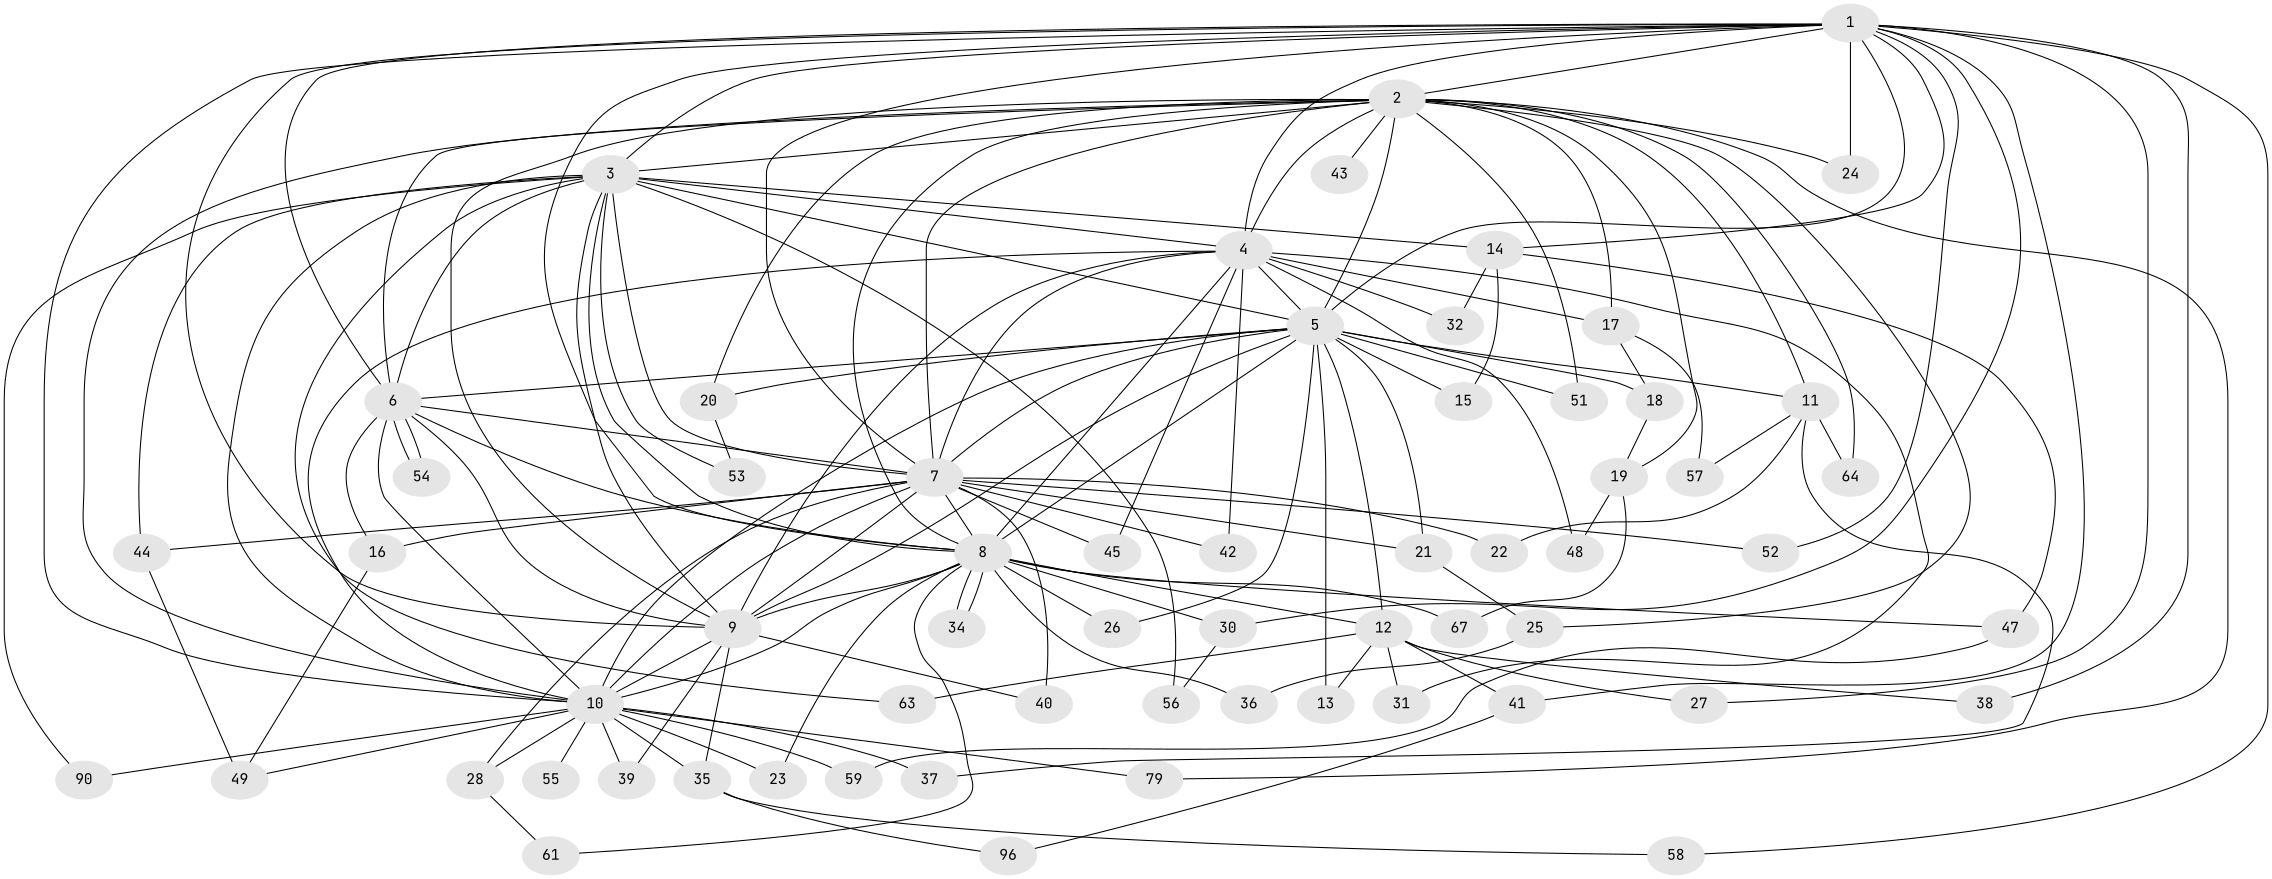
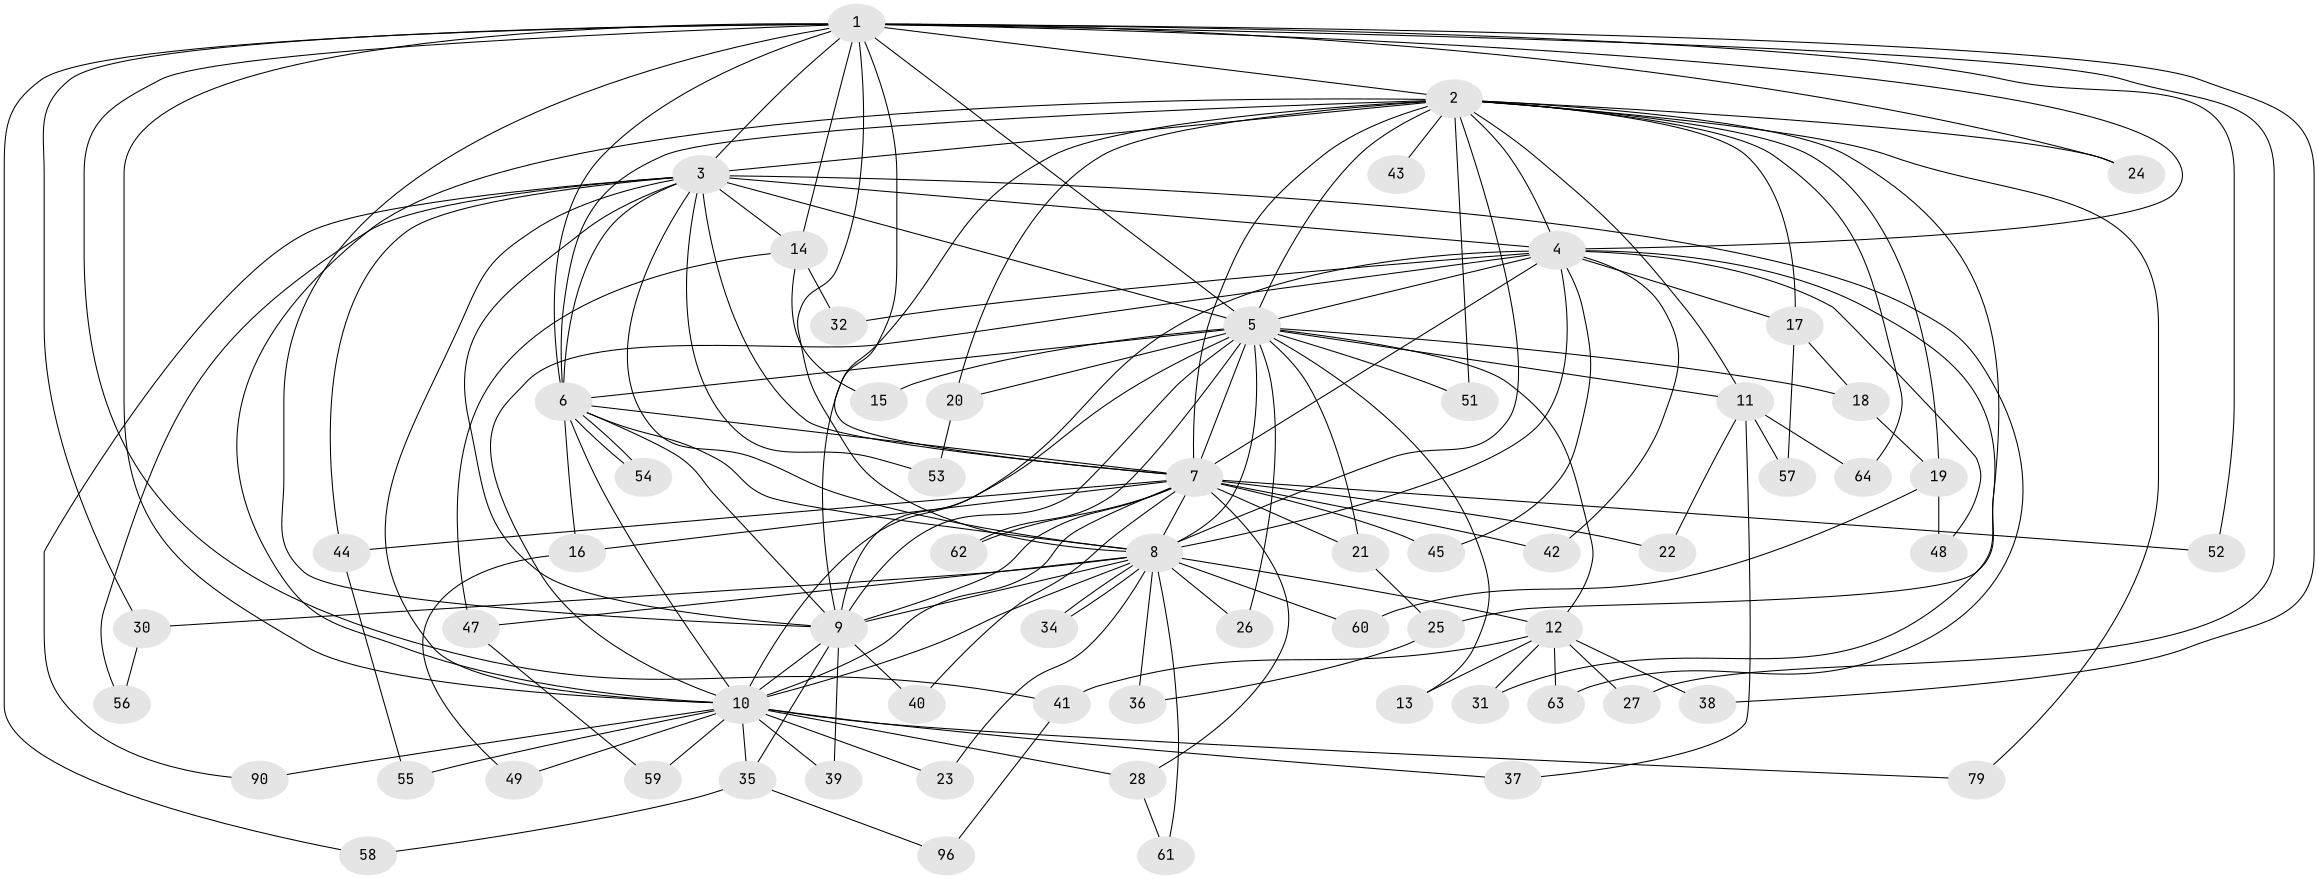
none -> (959, 553)
(1459, 629) -> (1360, 629)
(191, 667) -> (372, 662)
